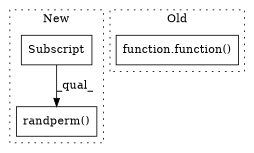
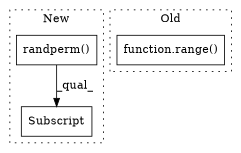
(177, 50) -> (171, 50)
(57, 82) -> (57, 82)
